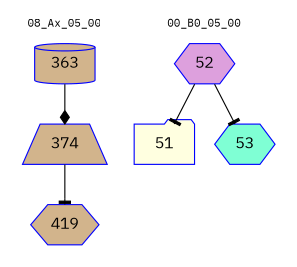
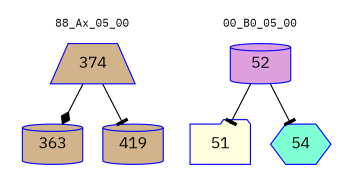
(65, 24) -> (93, 24)
(205, 64) -> (261, 64)
(65, 97) -> (76, 98)
(245, 144) -> (301, 144)
(65, 225) -> (133, 144)
